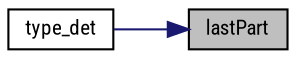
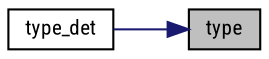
(238, 29) -> (225, 29)
